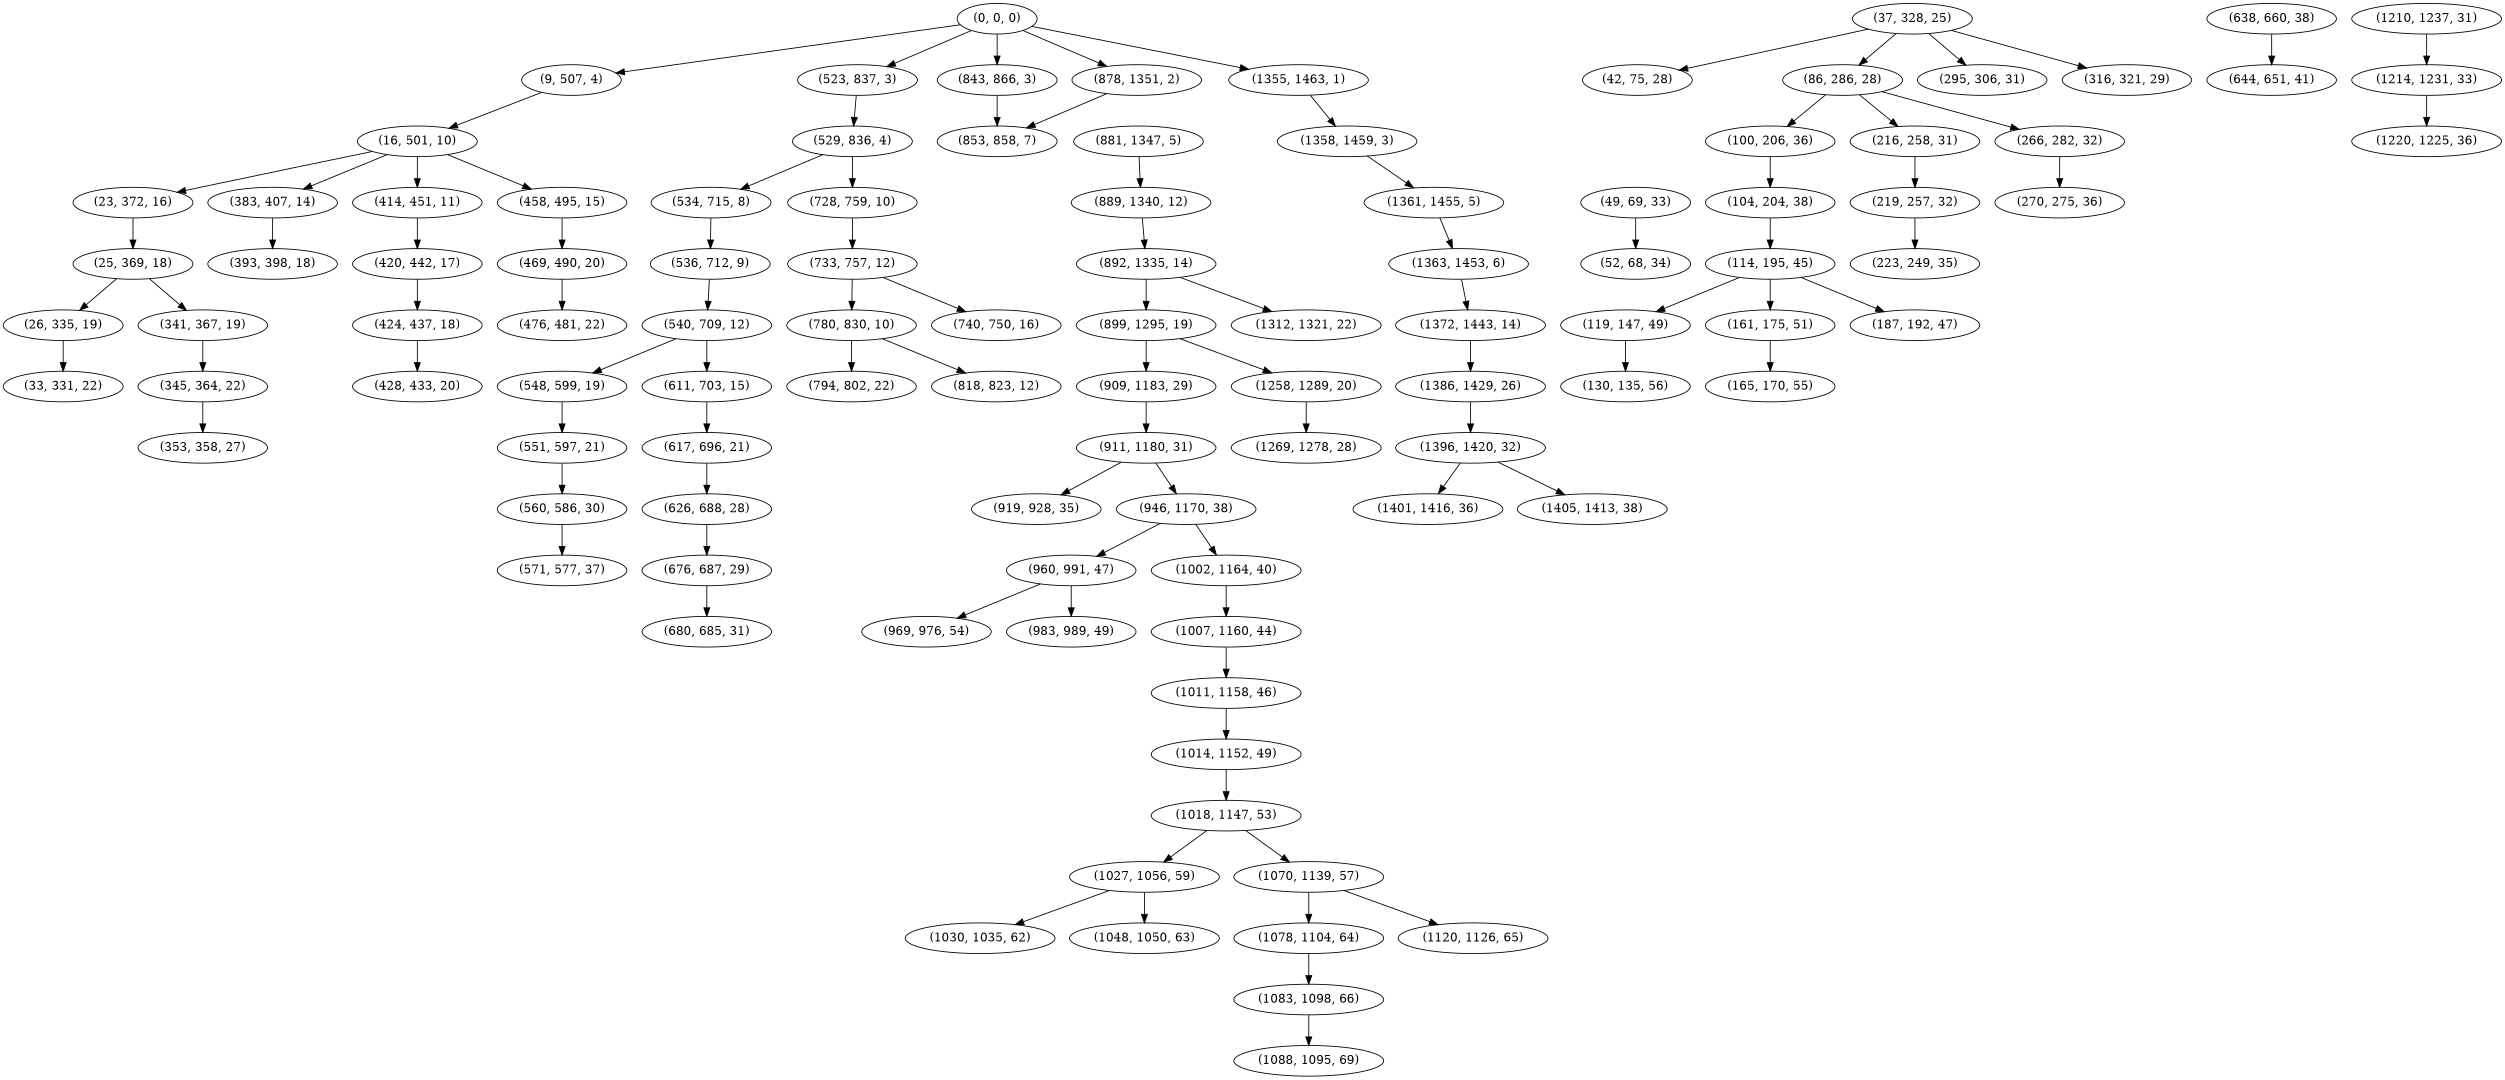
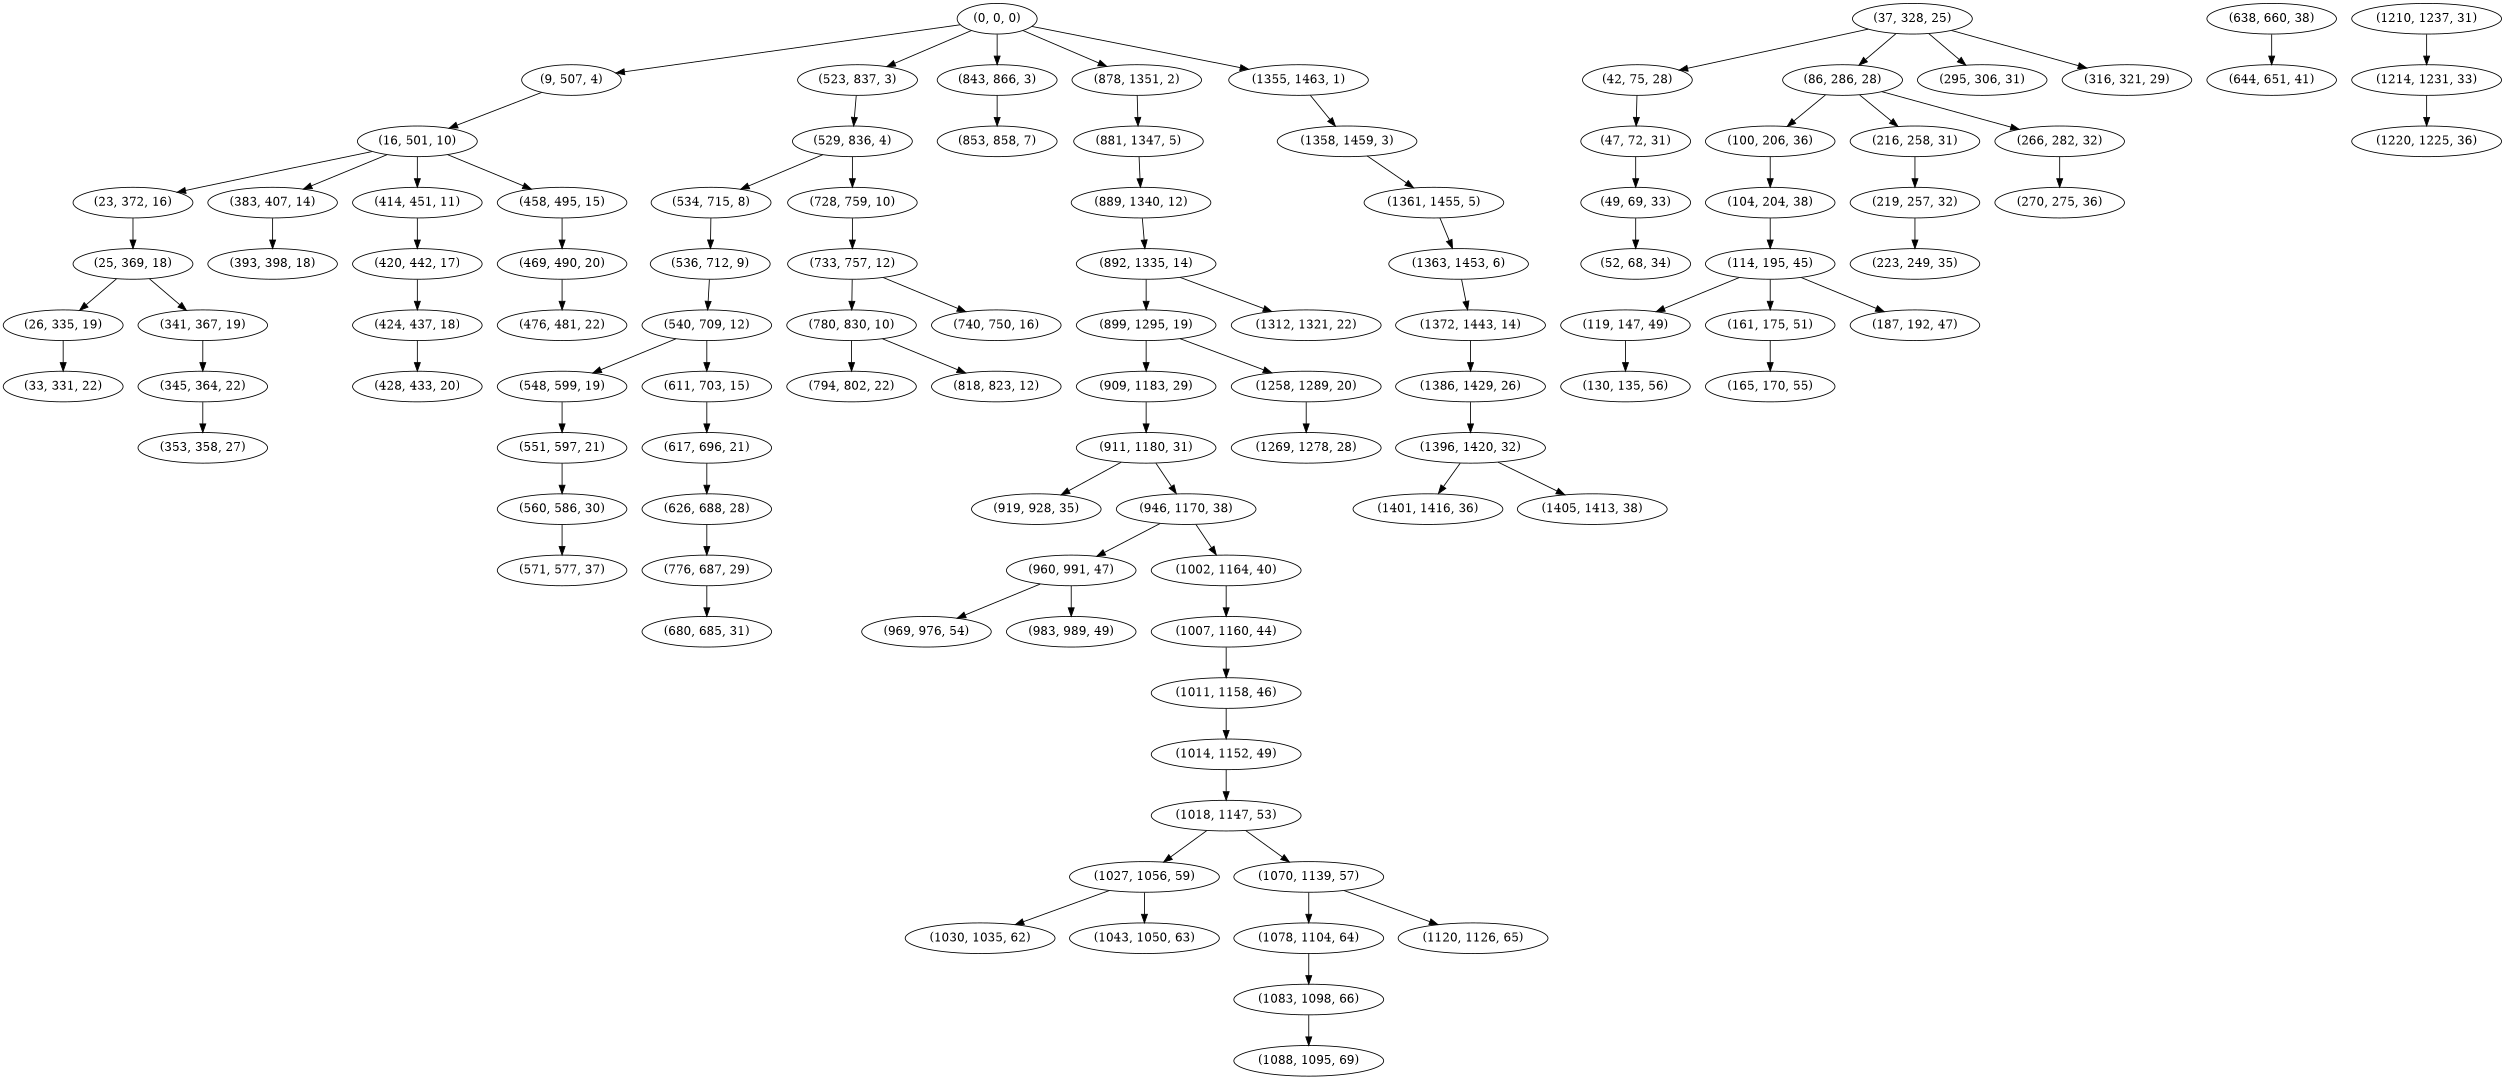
(1071, 109) -> (1138, 107)
none -> (1636, 141)
(707, 570) -> (707, 570)
(1144, 938) -> (1144, 938)
